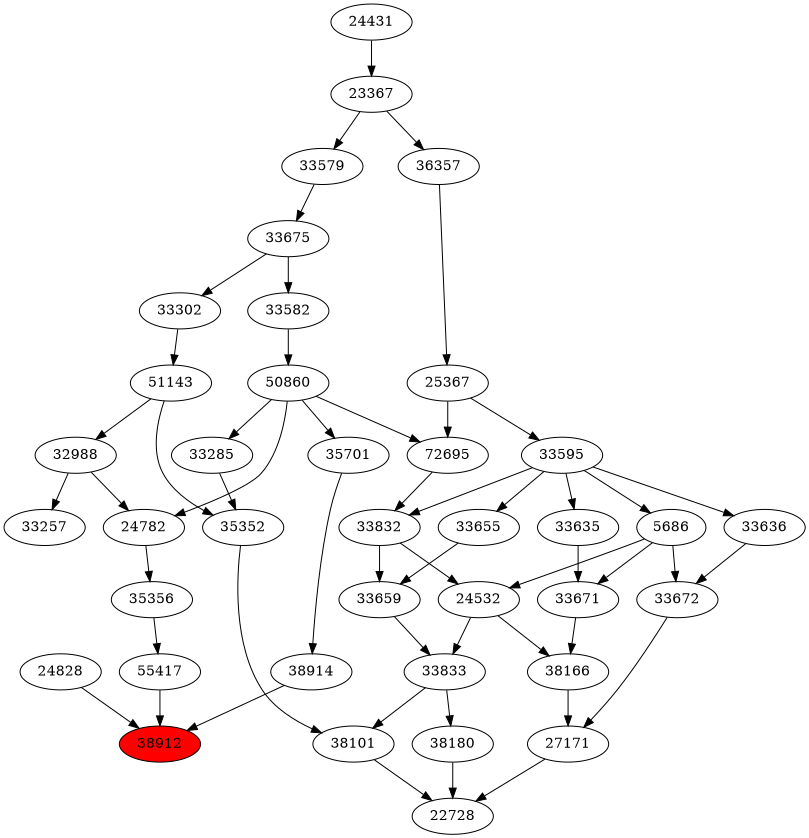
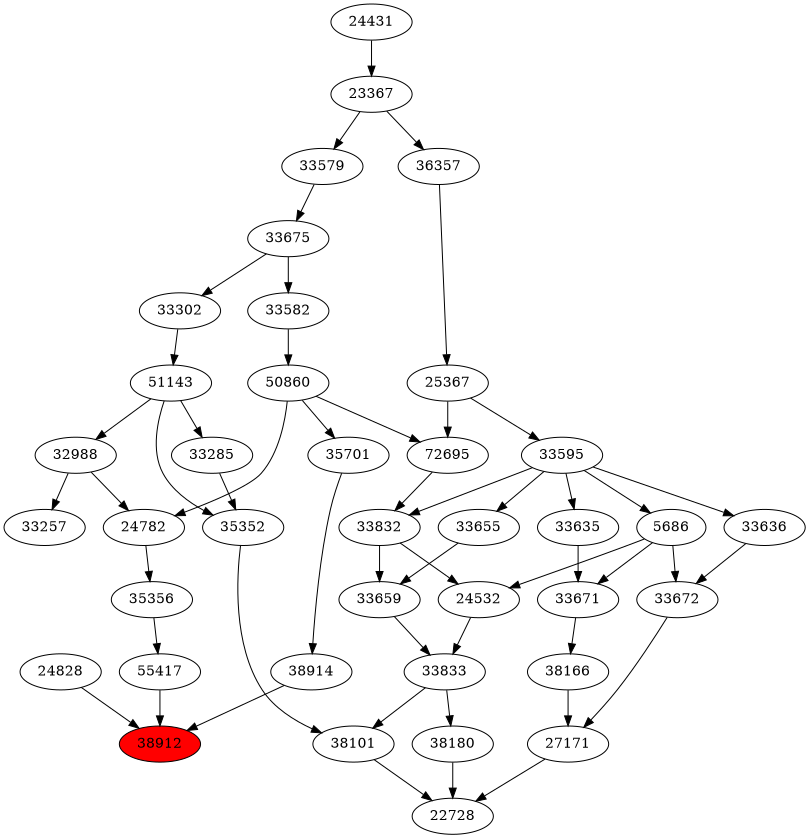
(254, 416) -> (189, 415)
(520, 633) -> none
